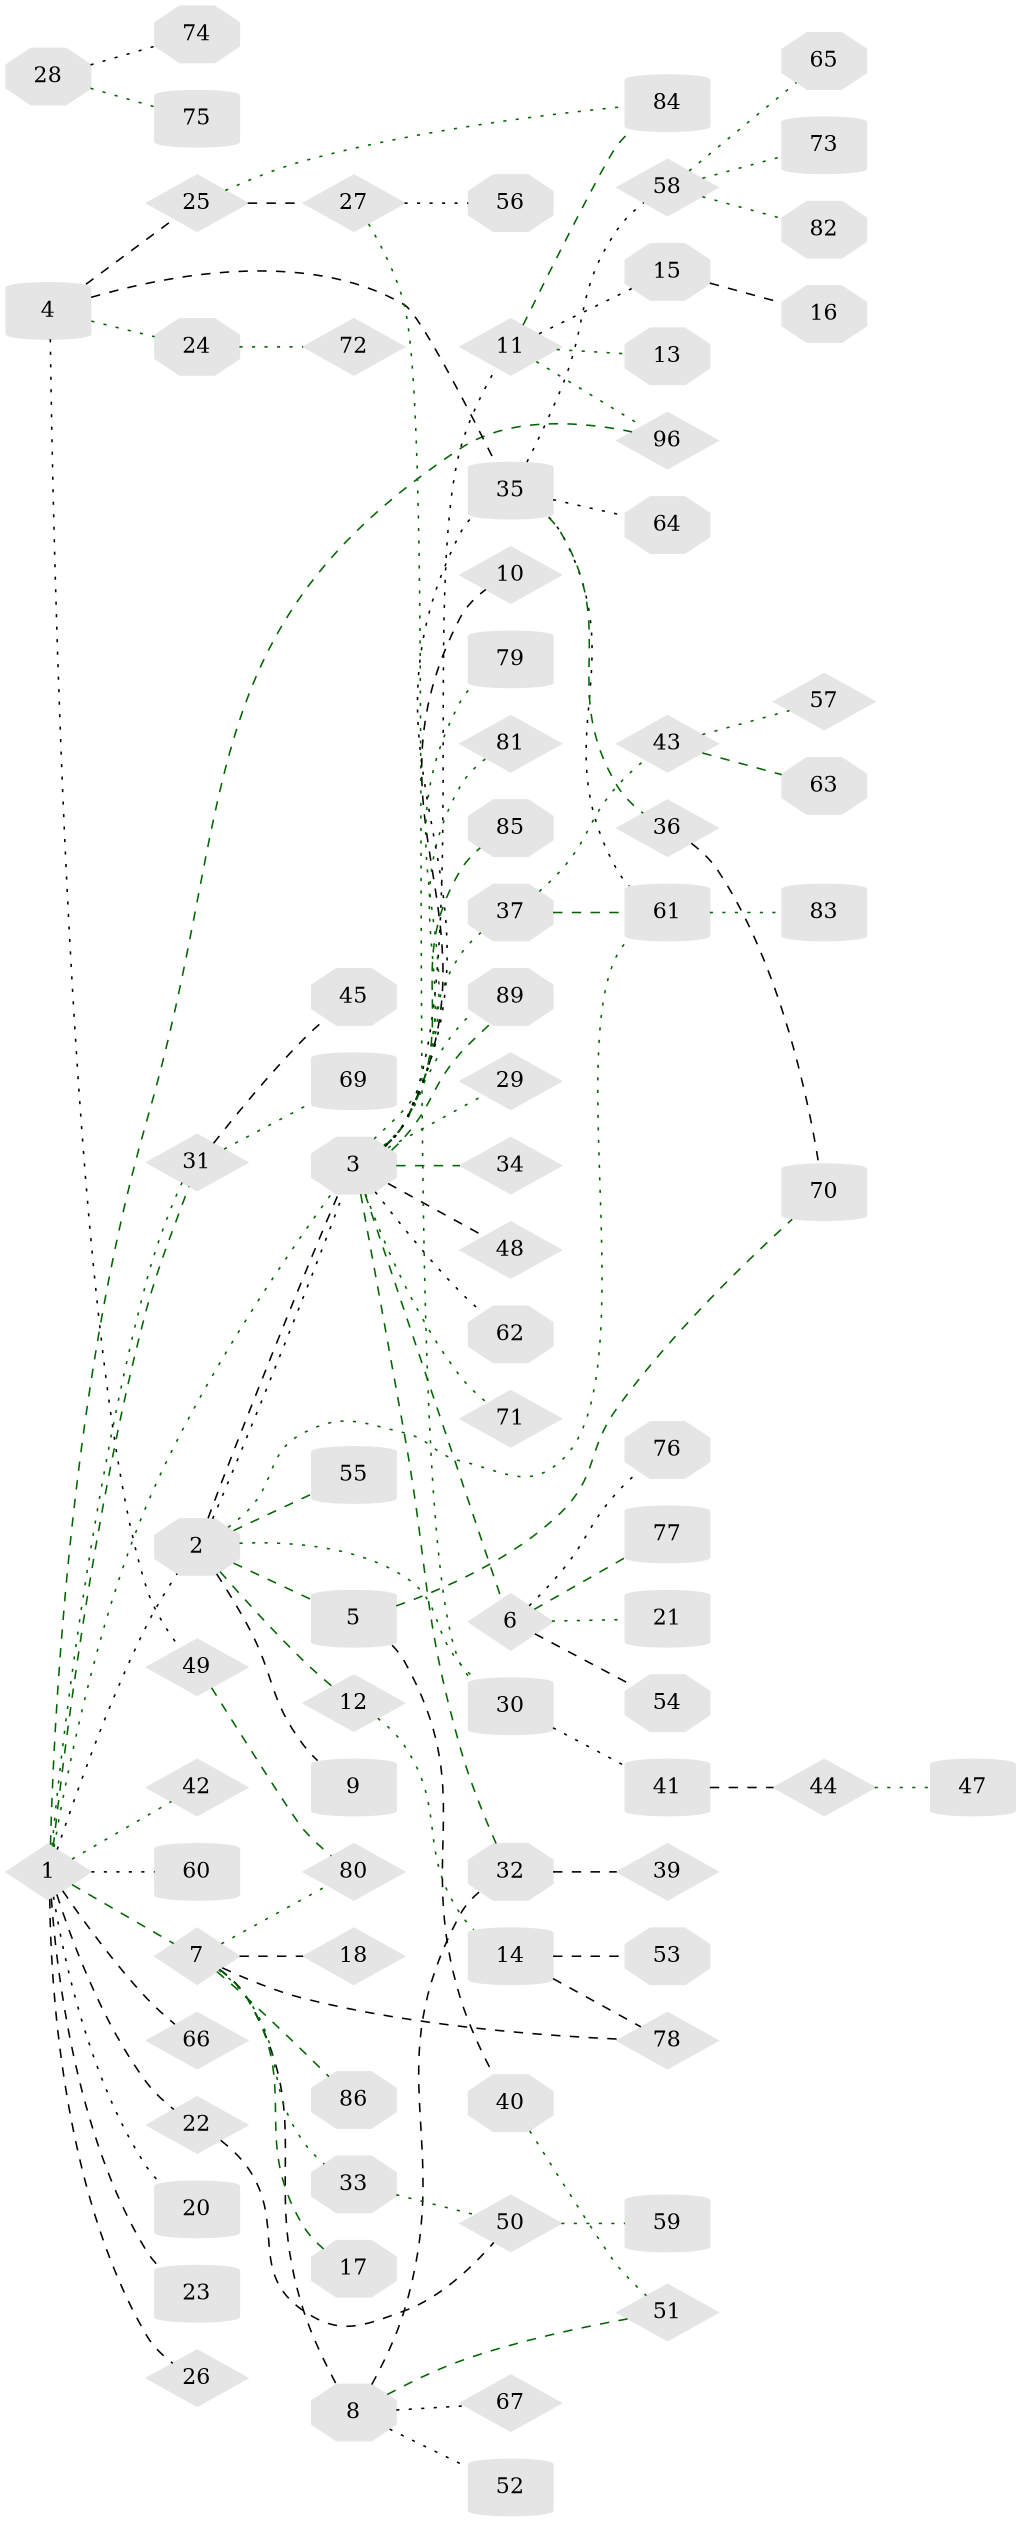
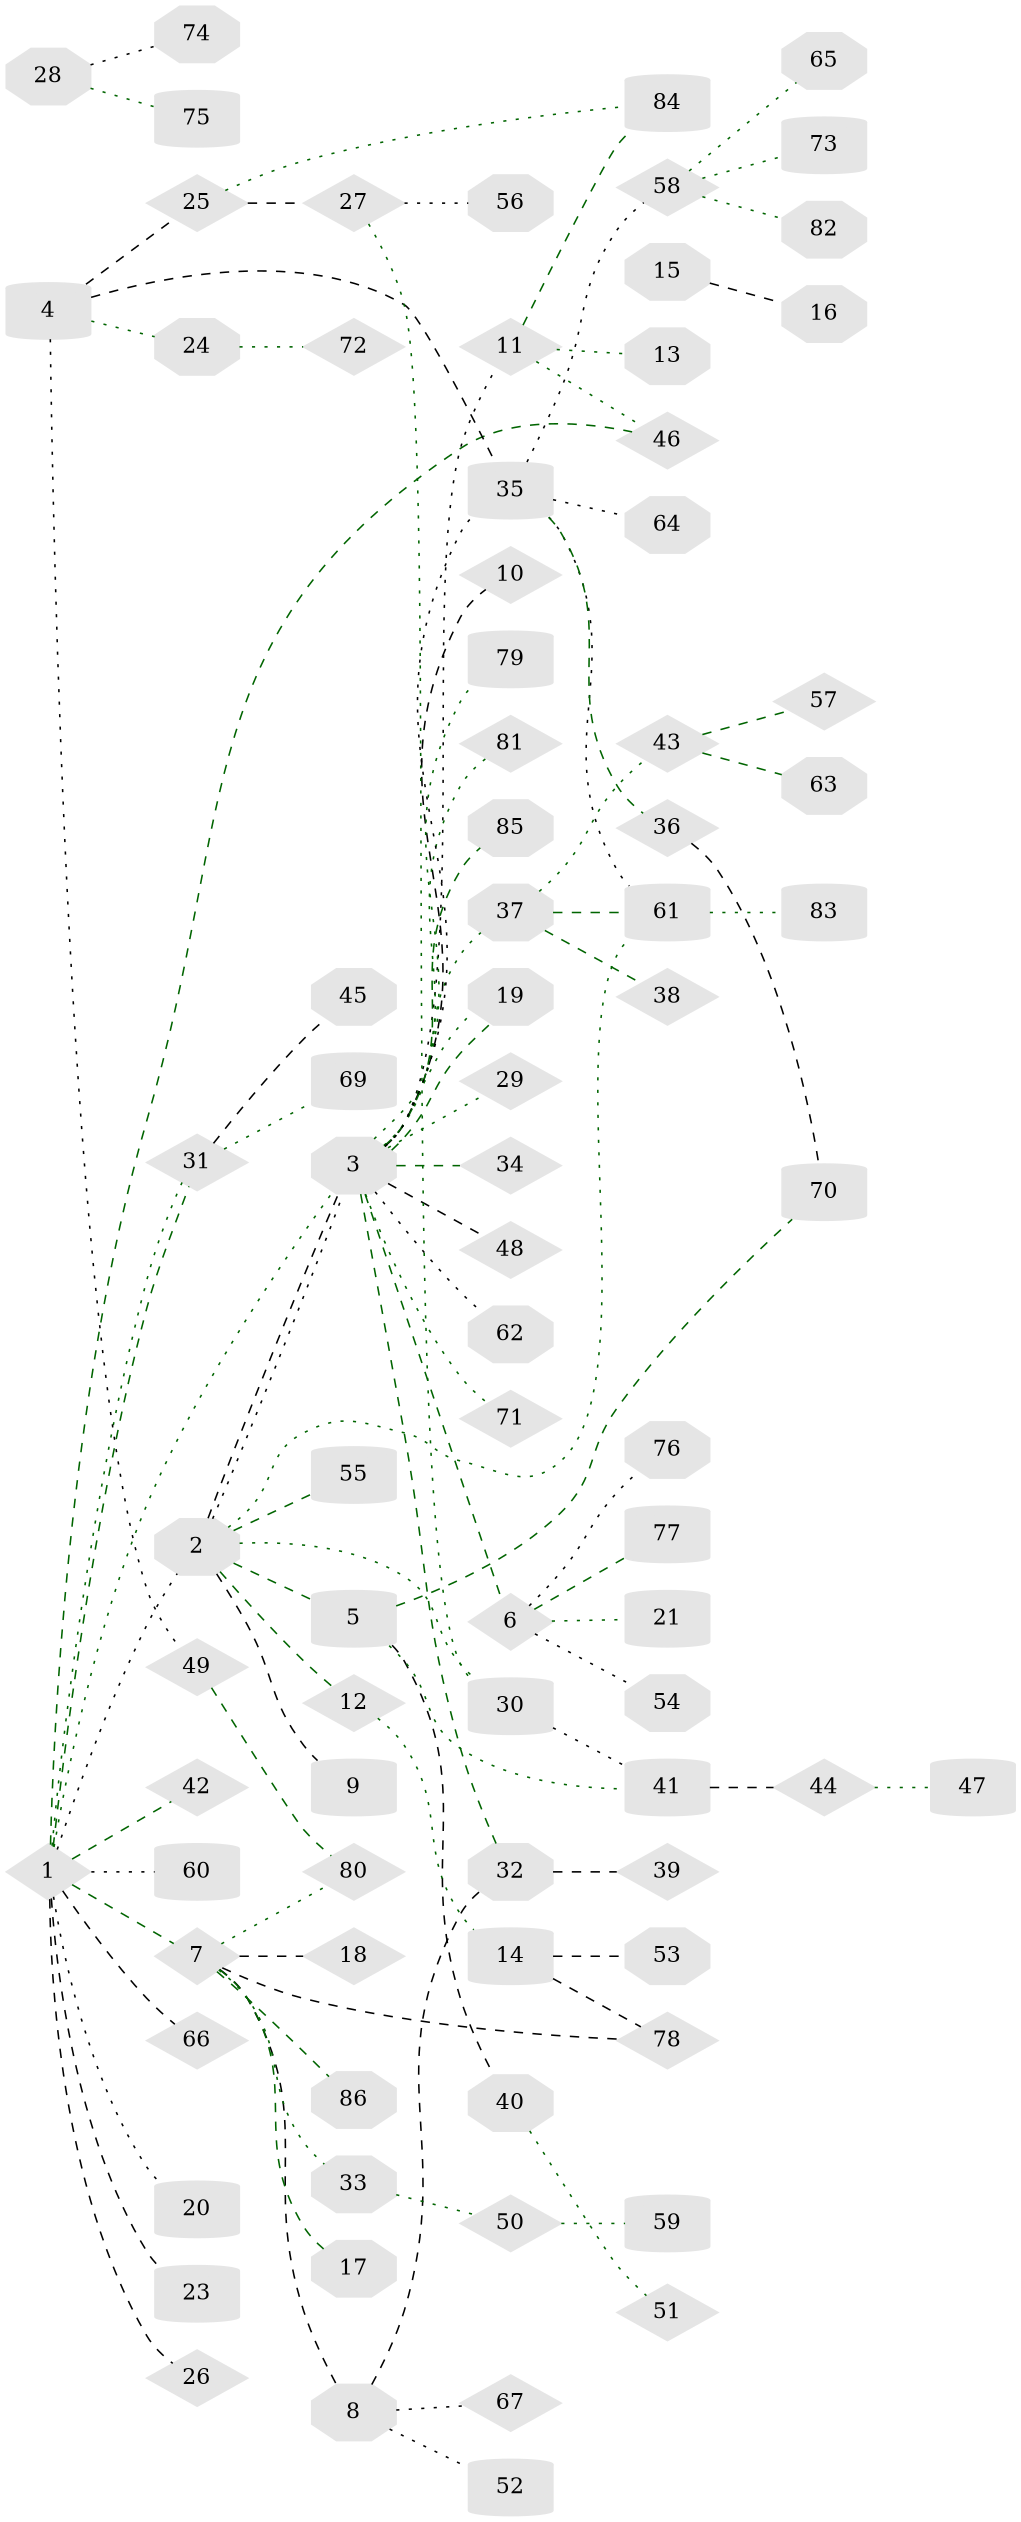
(595, 307) -> none
(667, 441) -> (667, 441)
(746, 723) -> (746, 723)
(511, 997) -> (511, 997)
none -> (667, 997)
(584, 1660) -> (584, 1660)
none -> (480, 1760)
(122, 1830) -> (122, 1830)
(197, 2125) -> none
(504, 2347) -> none
